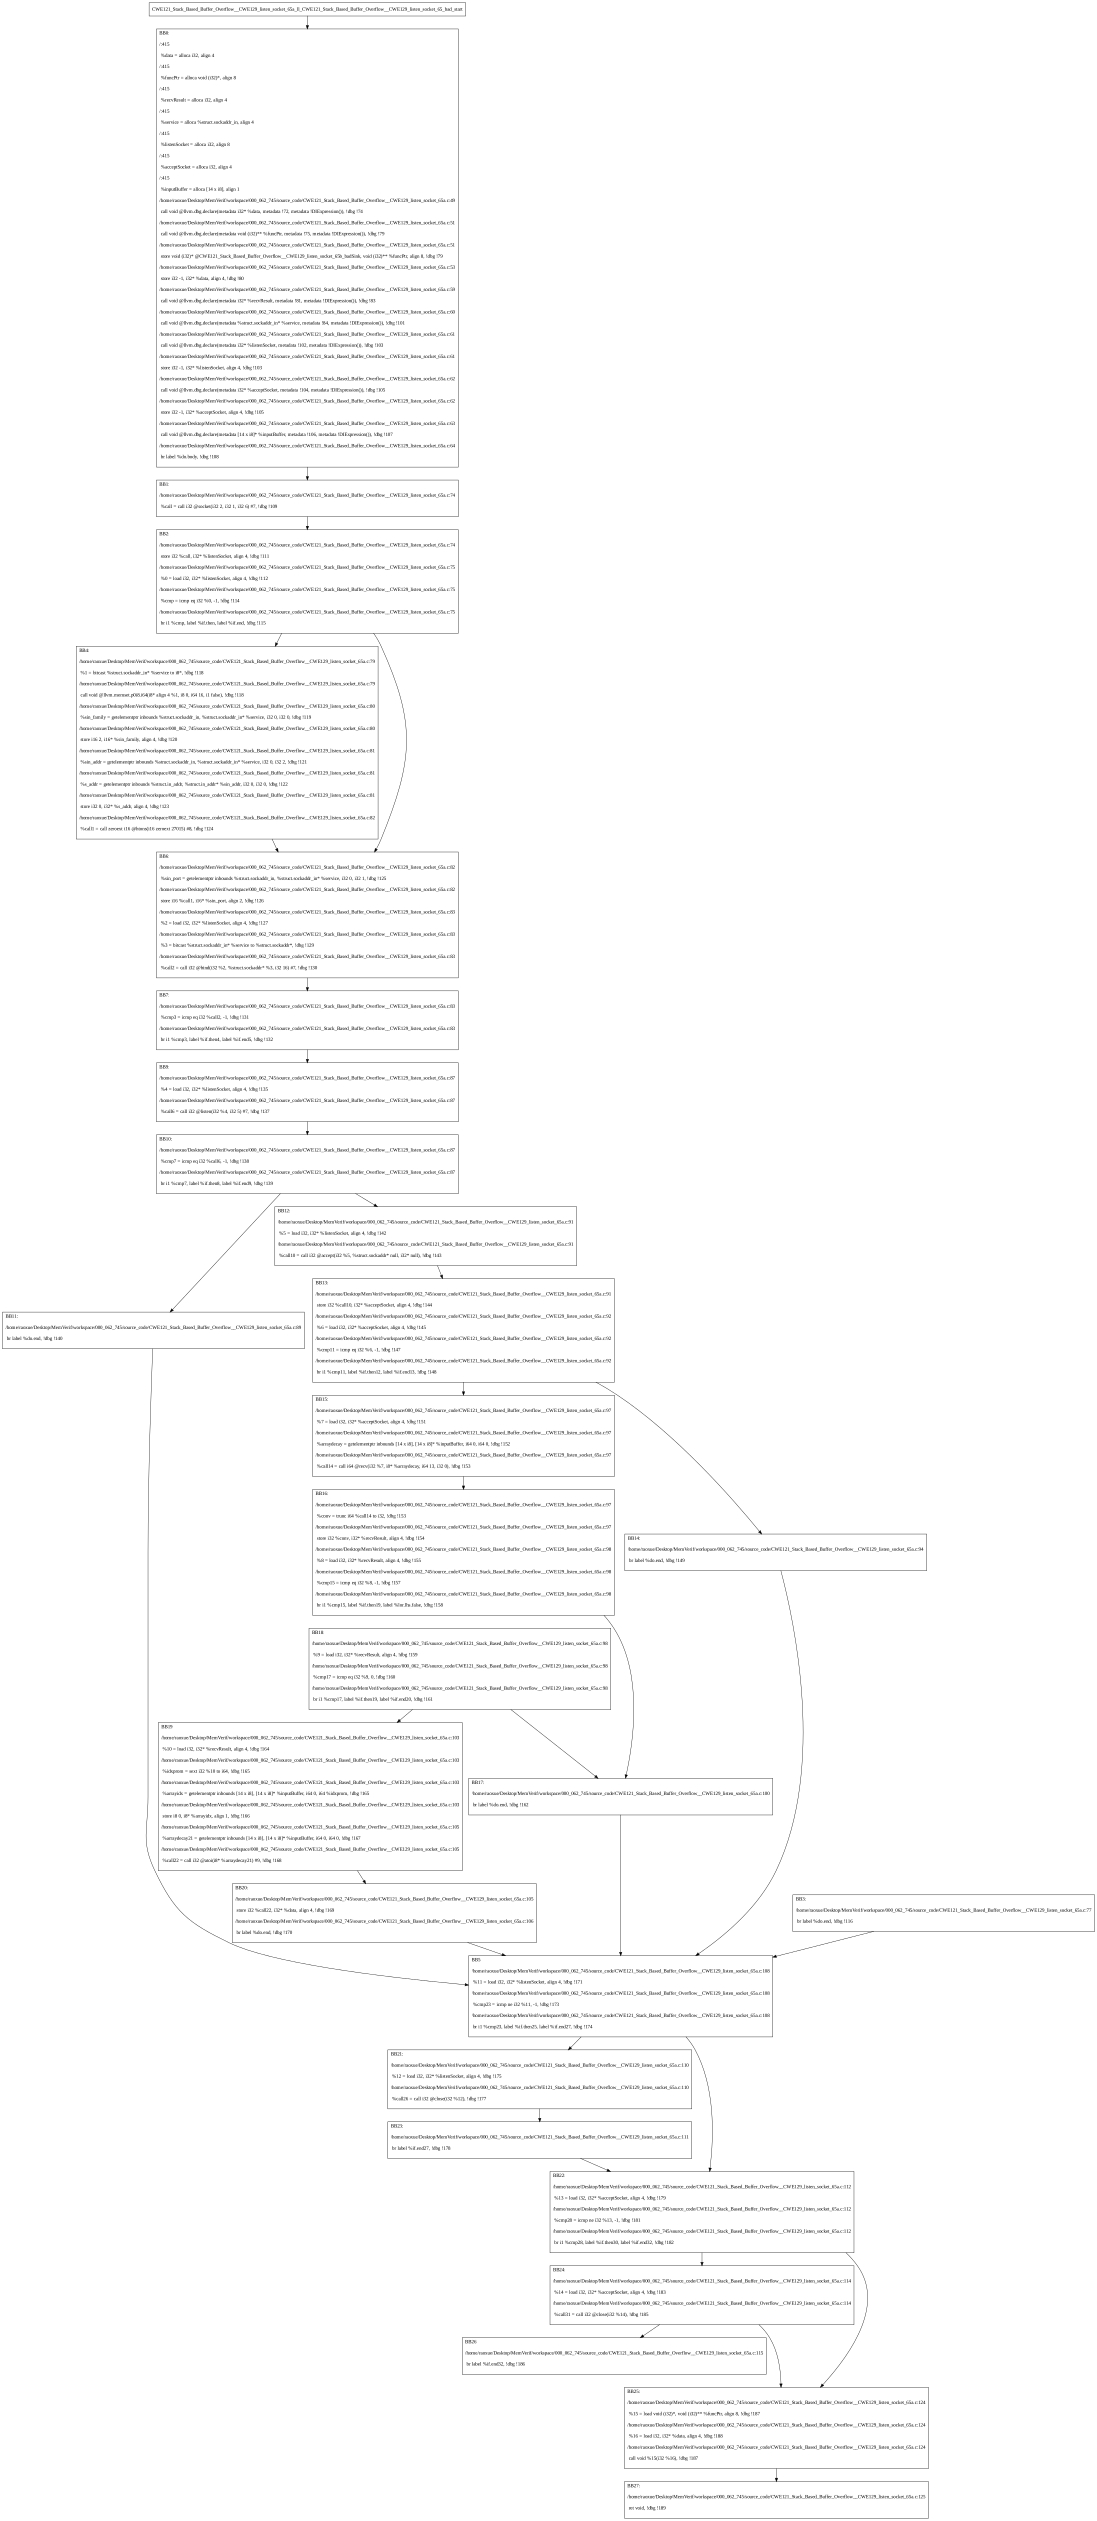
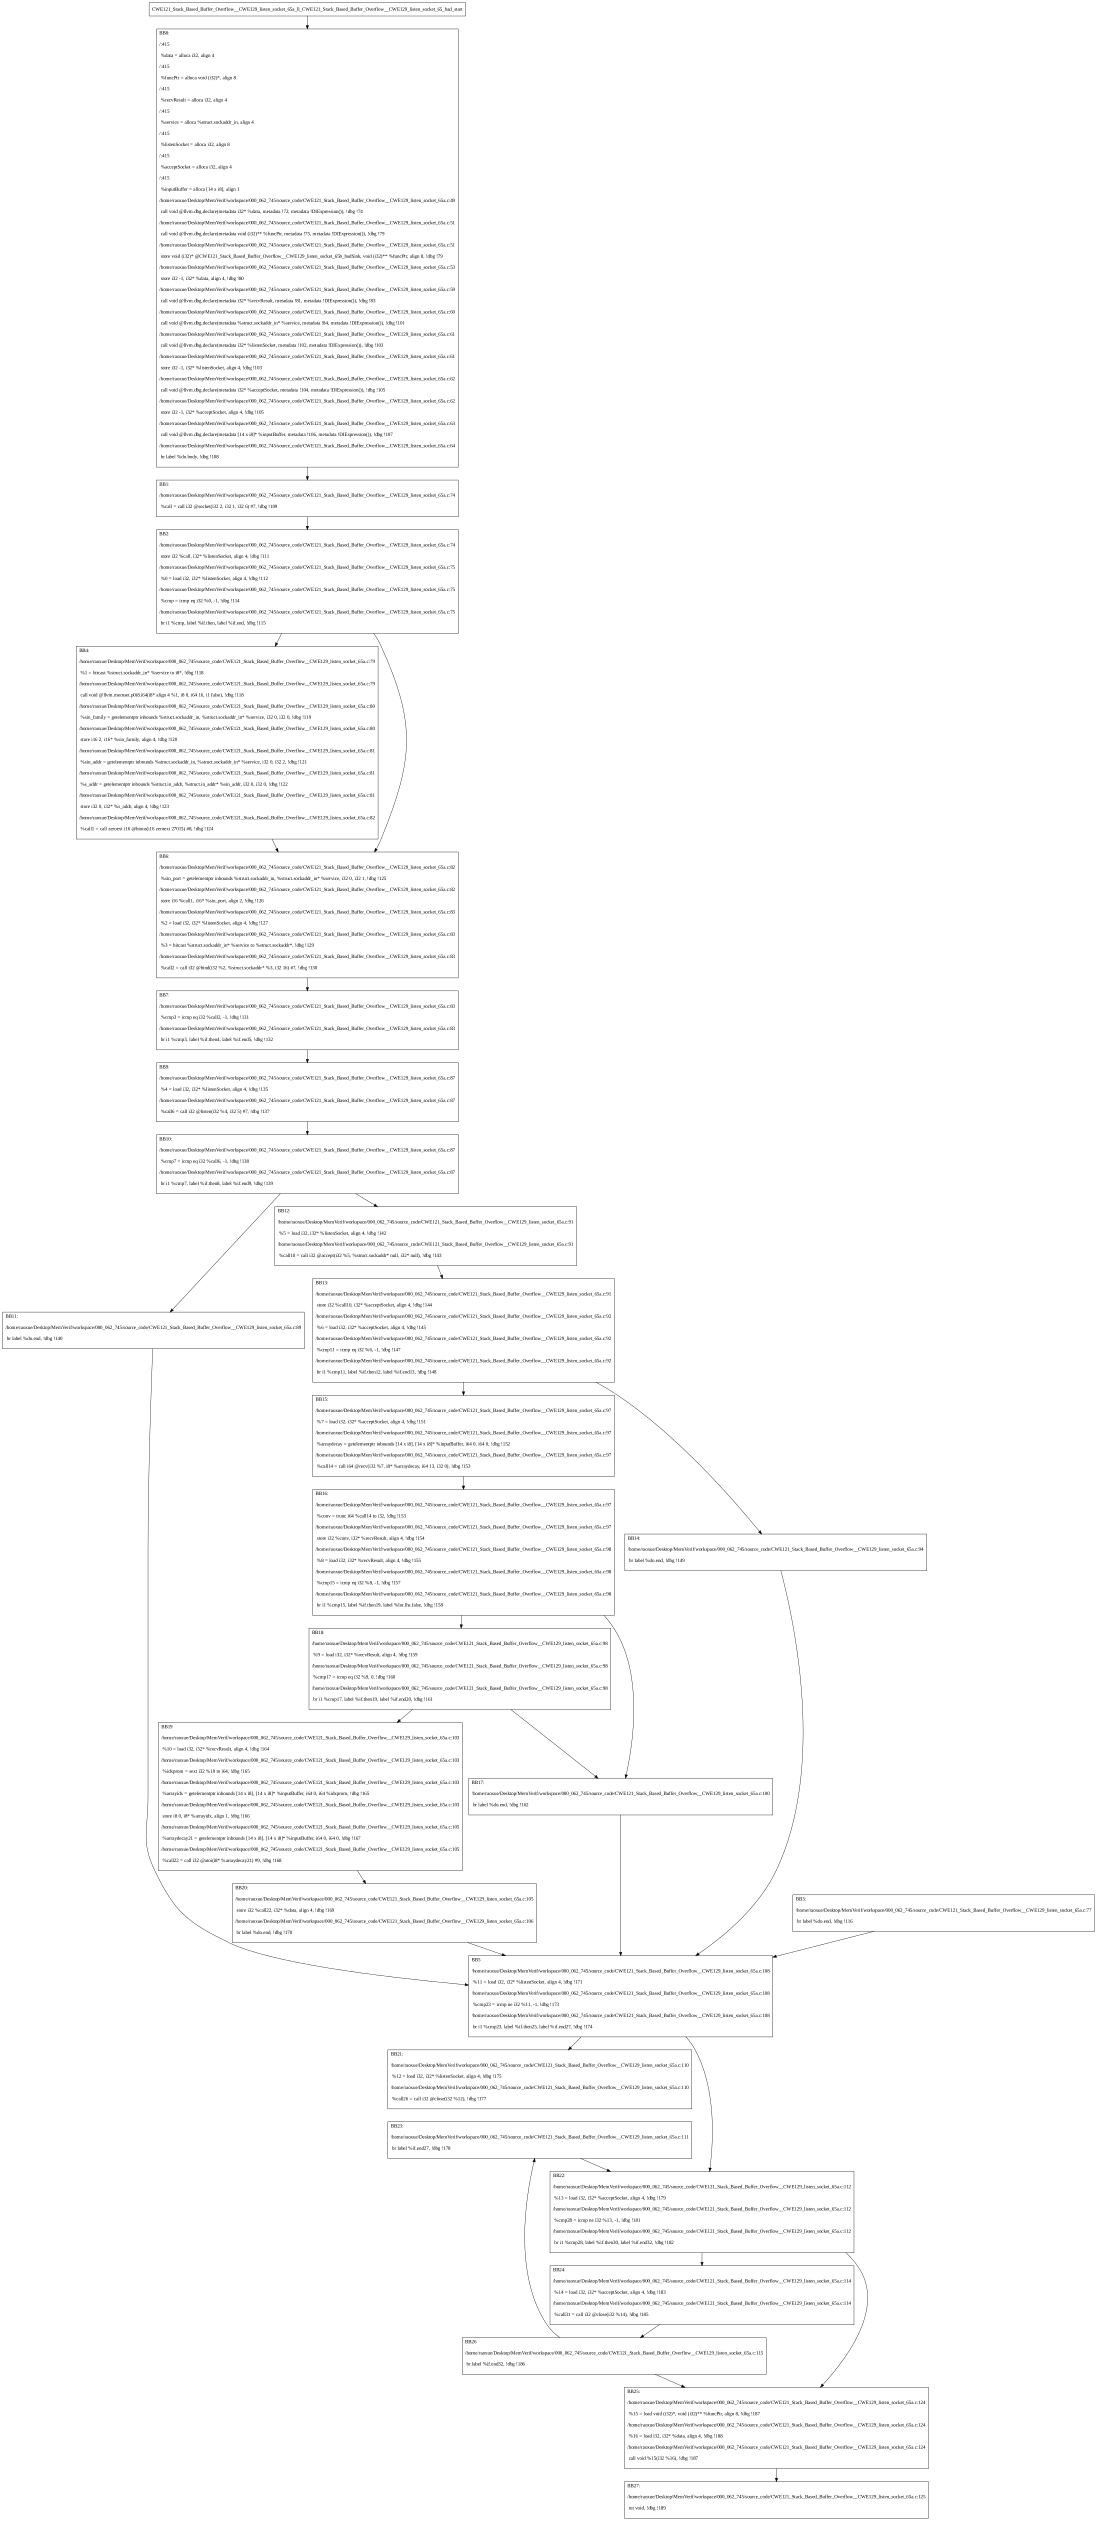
none -> (461, 1620)
(540, 2113) -> (526, 2254)
(776, 2352) -> (668, 2380)
